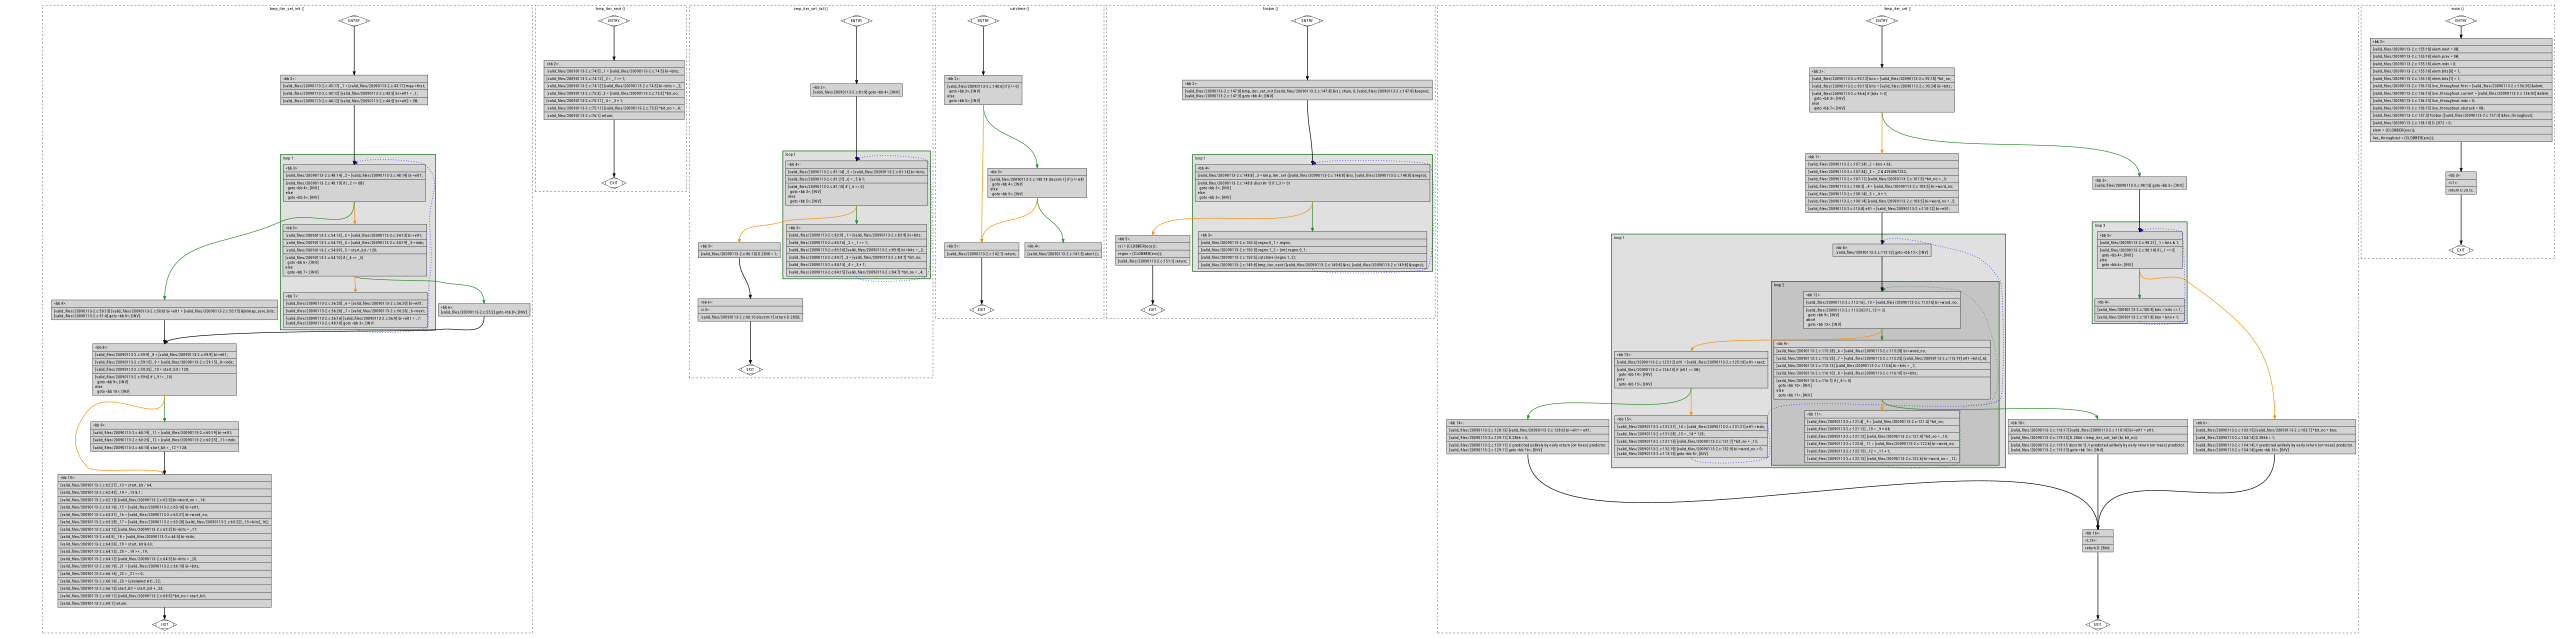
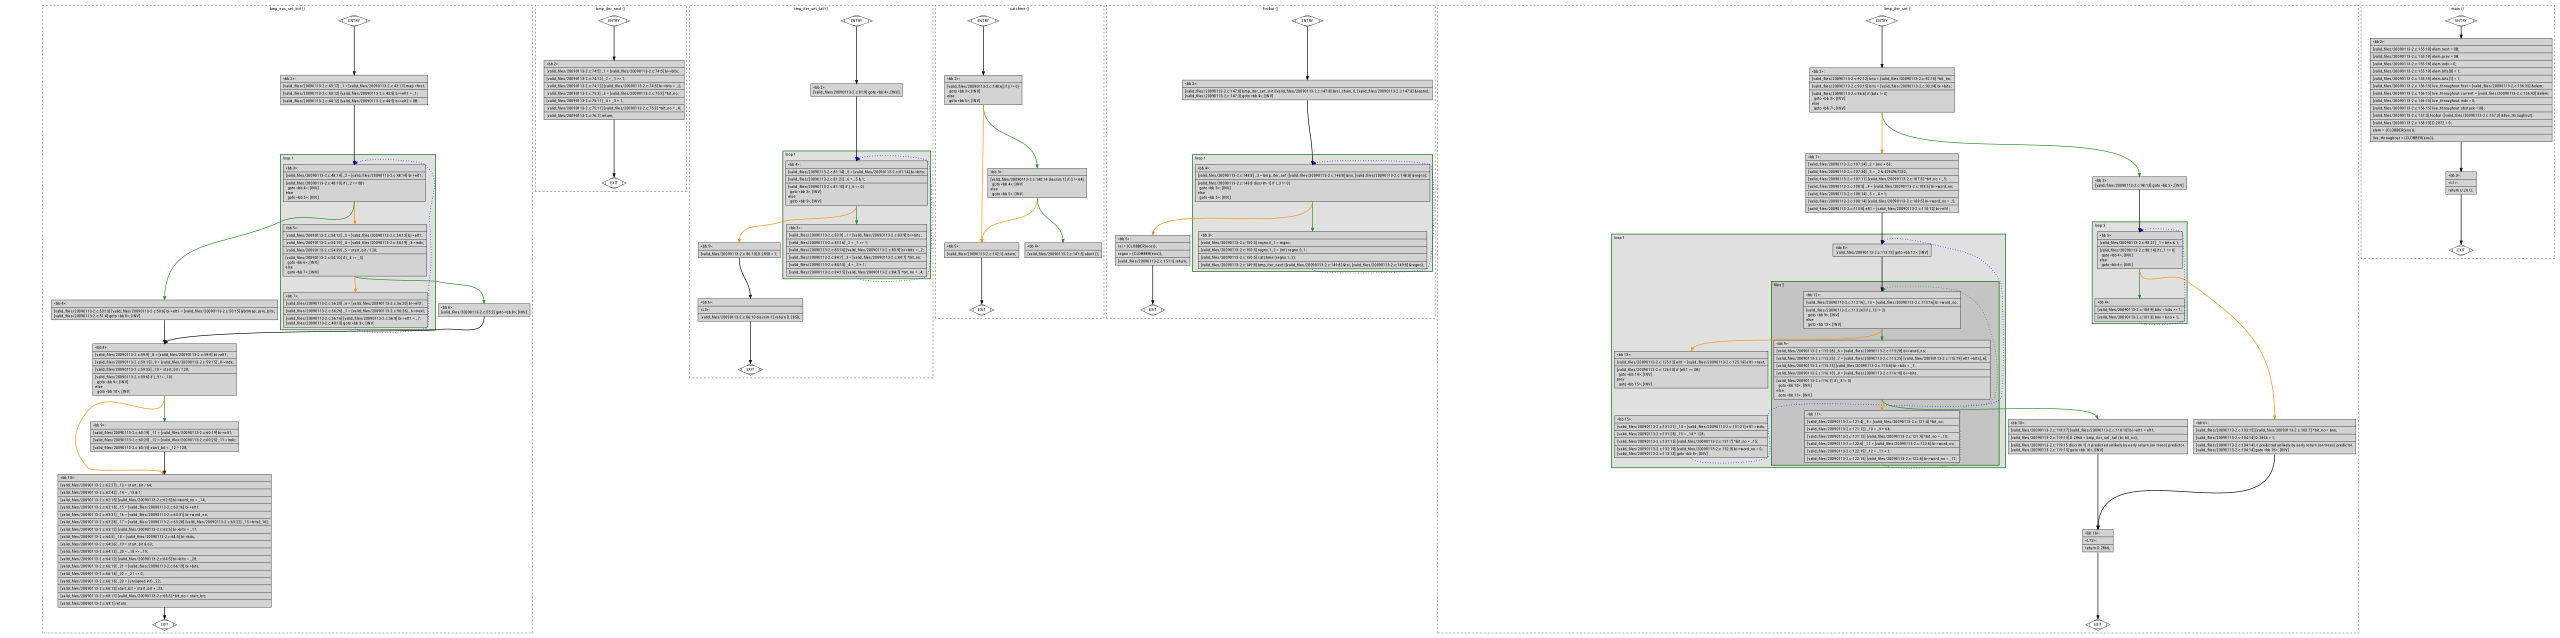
(287, 9) -> (287, 9)
(1779, 285) -> (1779, 285)
(1811, 320) -> (1810, 320)
(1691, 400) -> none
(1528, 437) -> none
